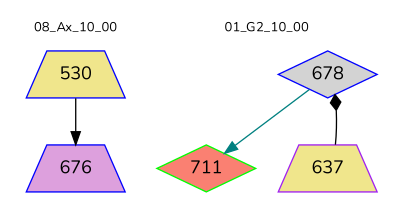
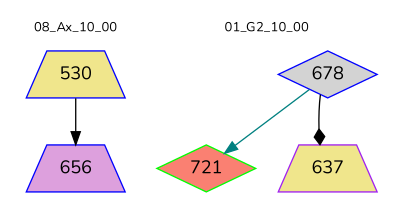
(336, 128) -> (319, 112)
(76, 168) -> (76, 168)
(206, 168) -> (206, 168)
